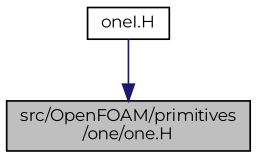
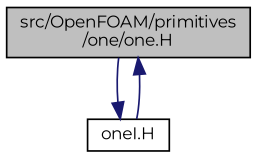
none -> (117, 80)
